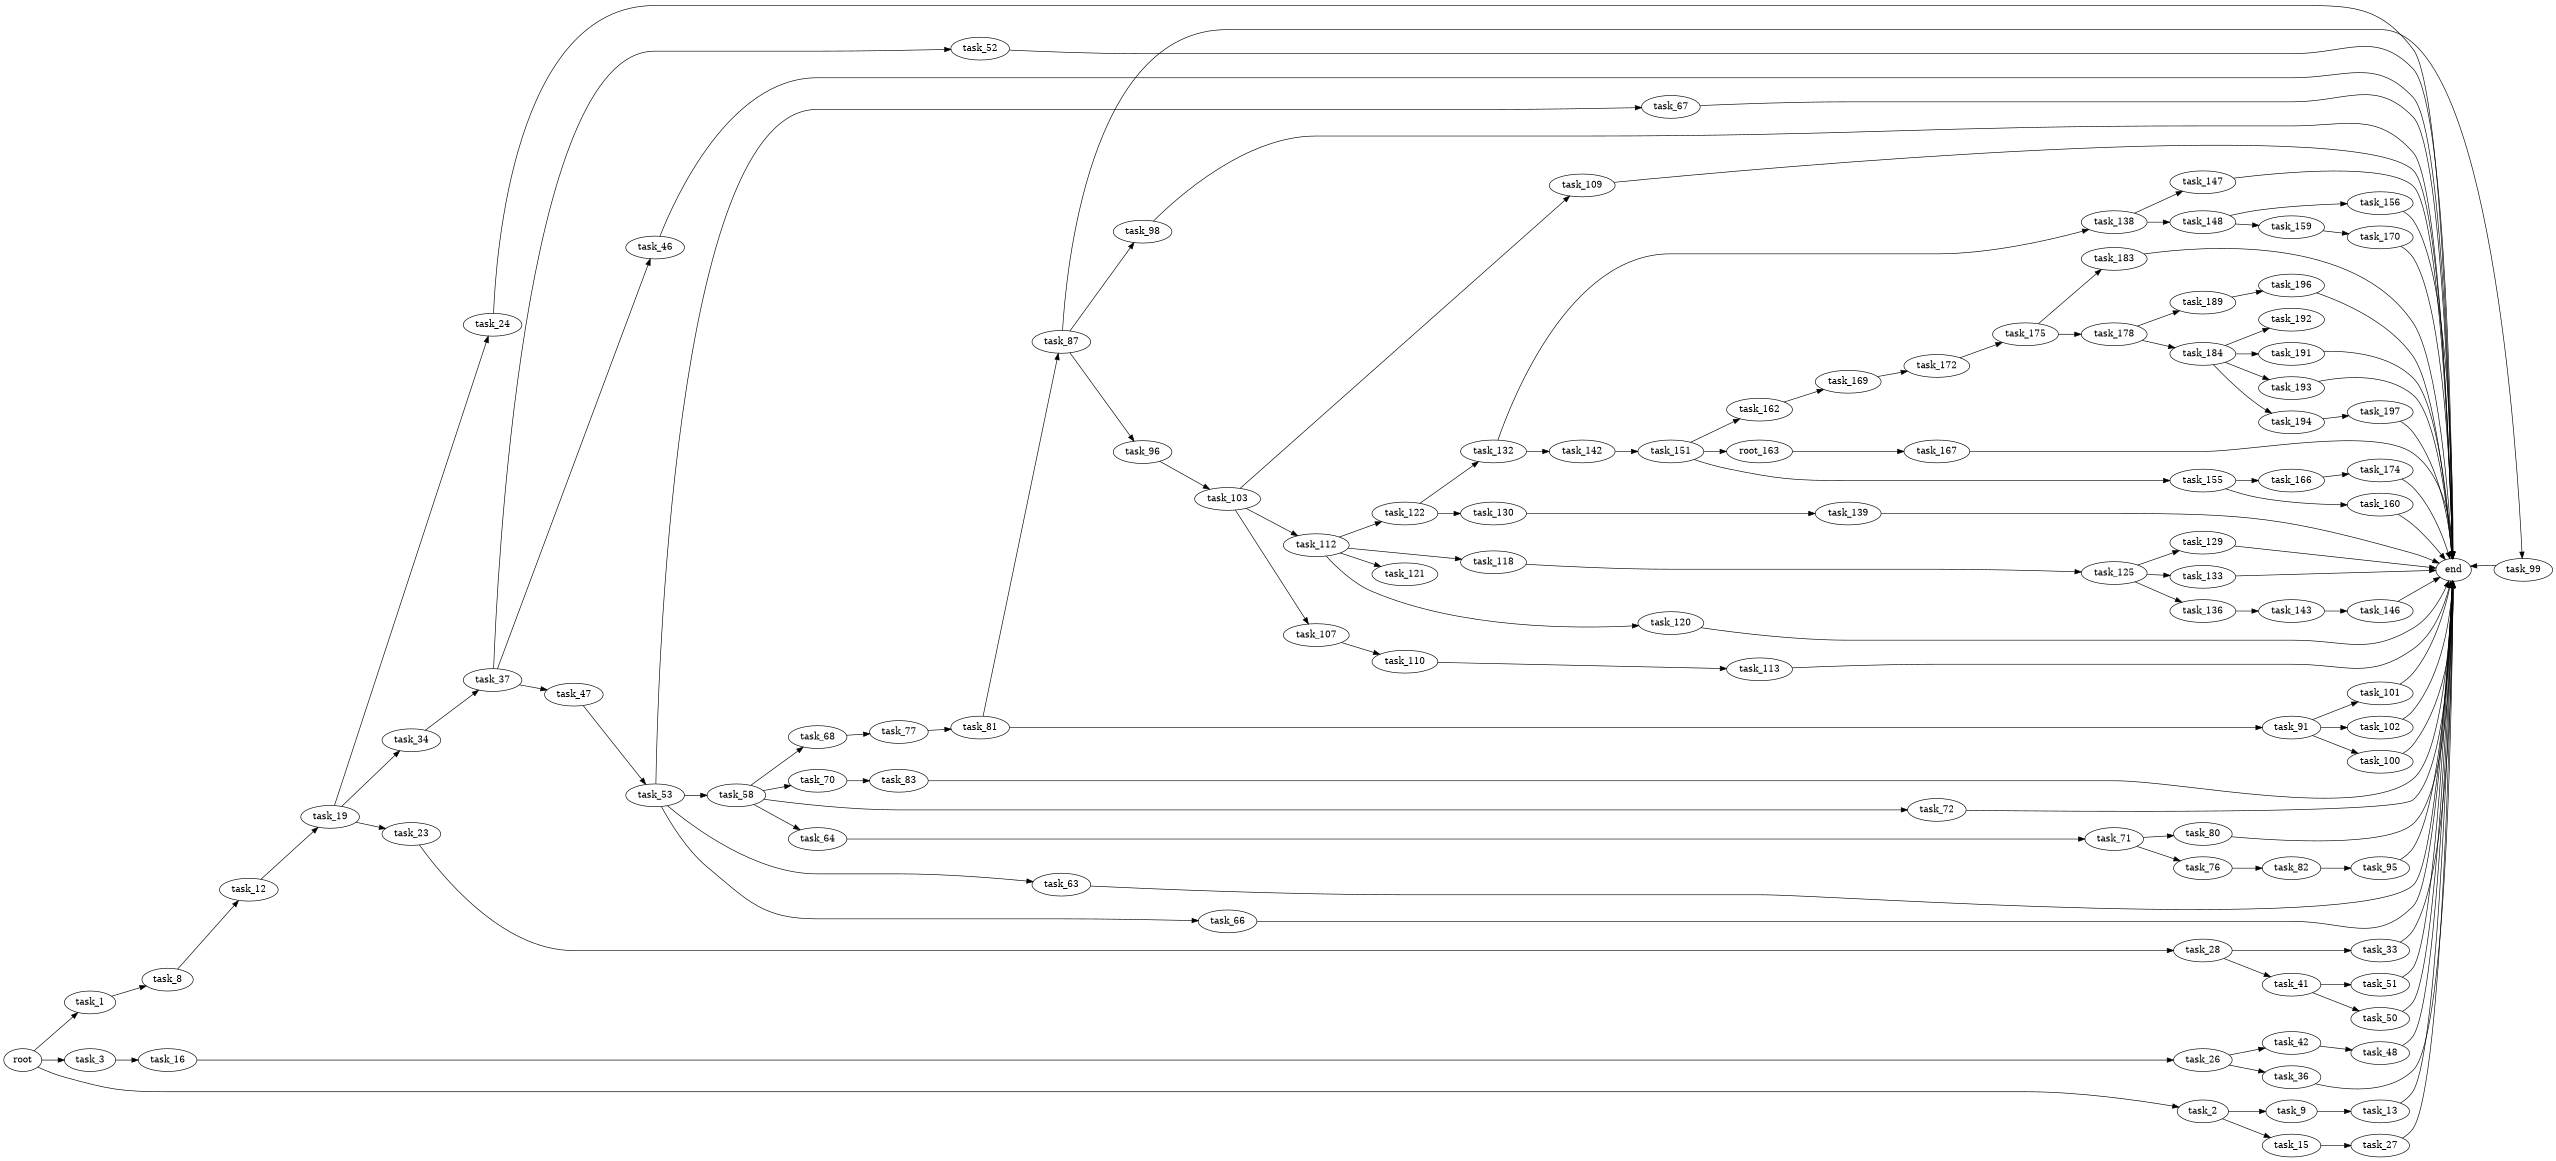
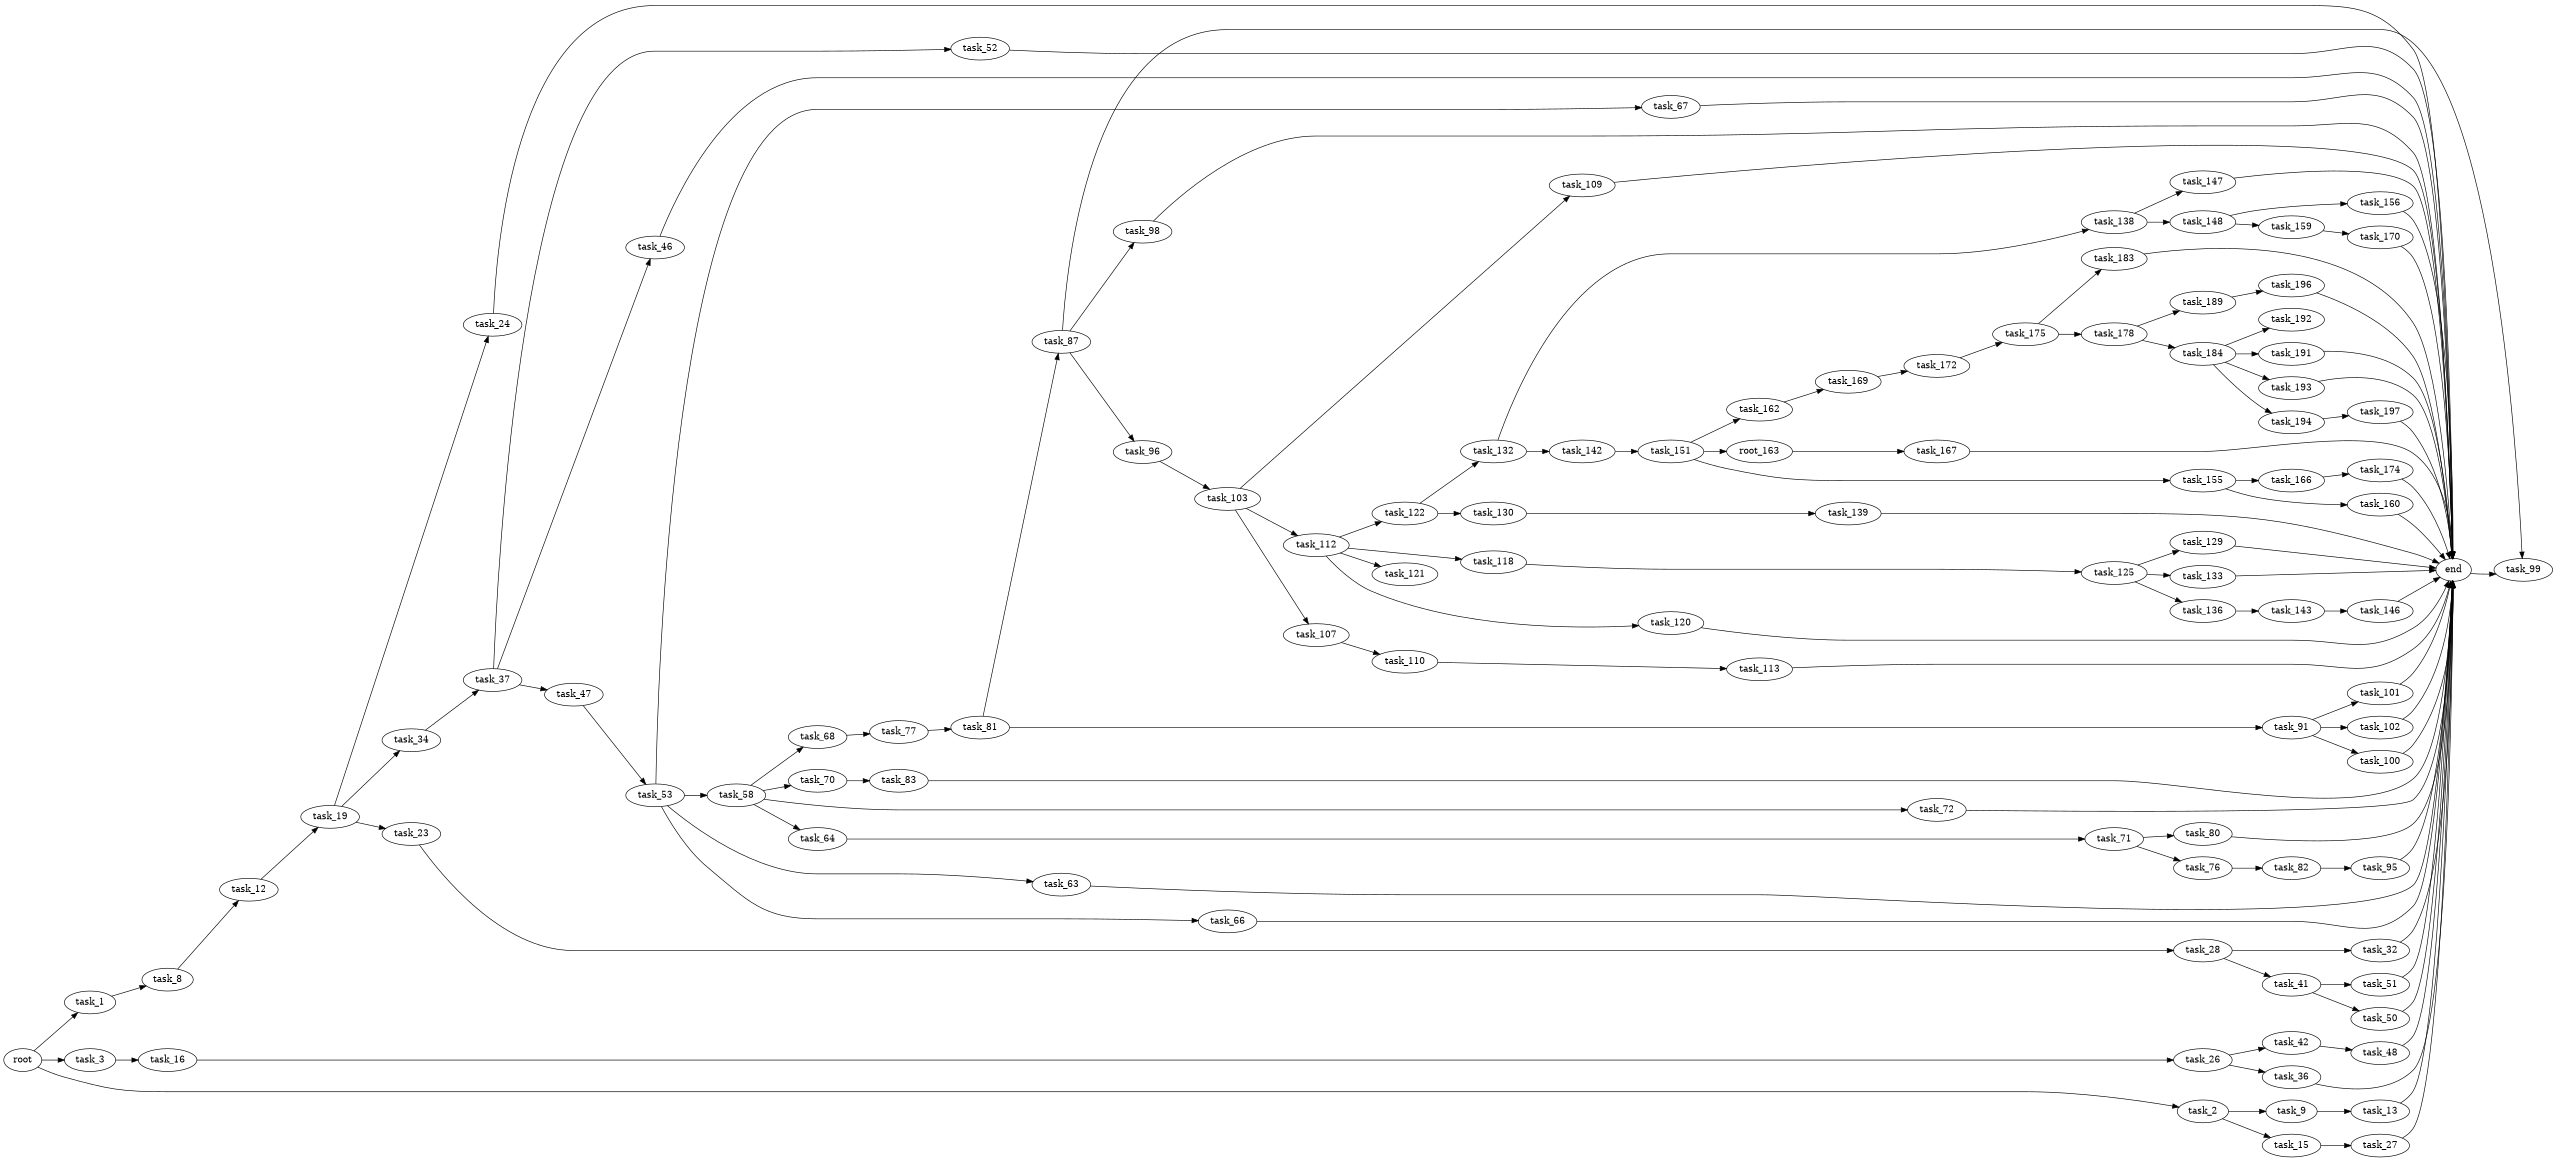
(2486, 566) -> (2480, 574)
(2380, 951) -> (2380, 951)
